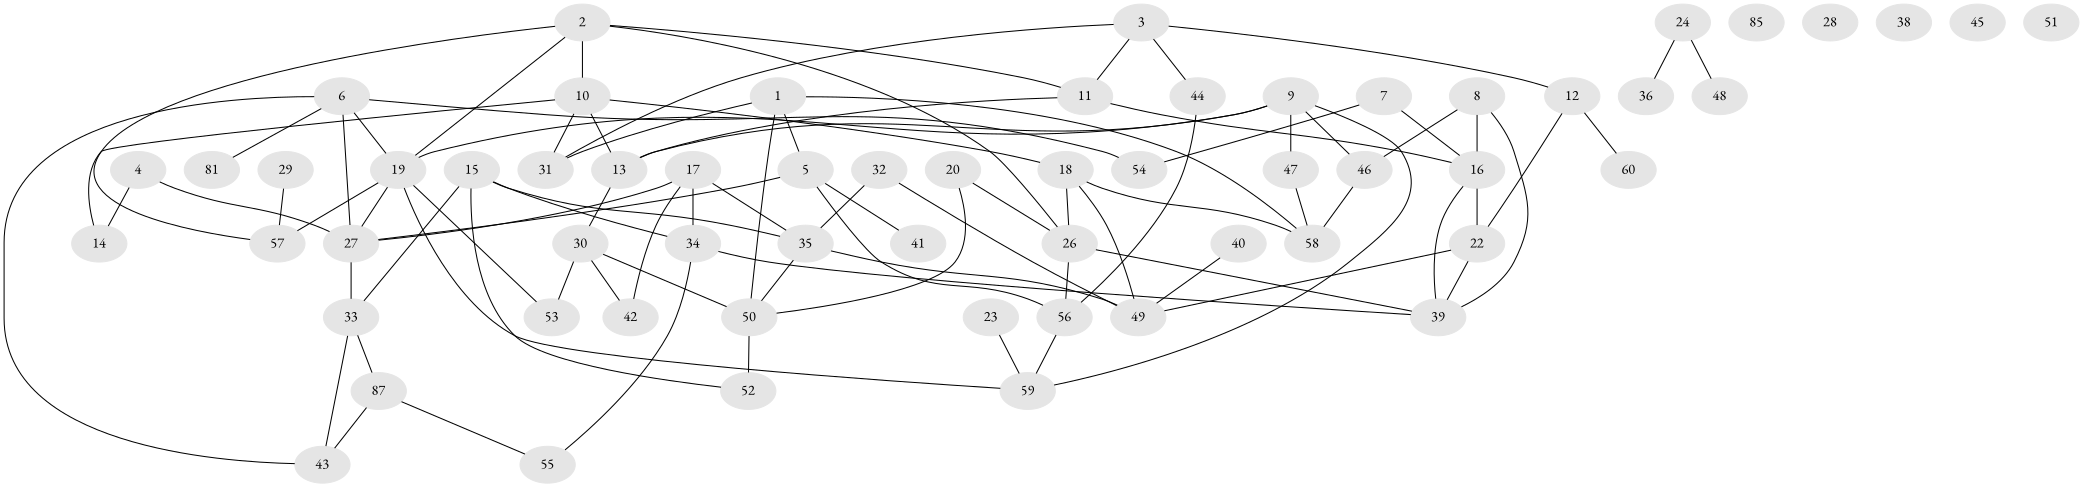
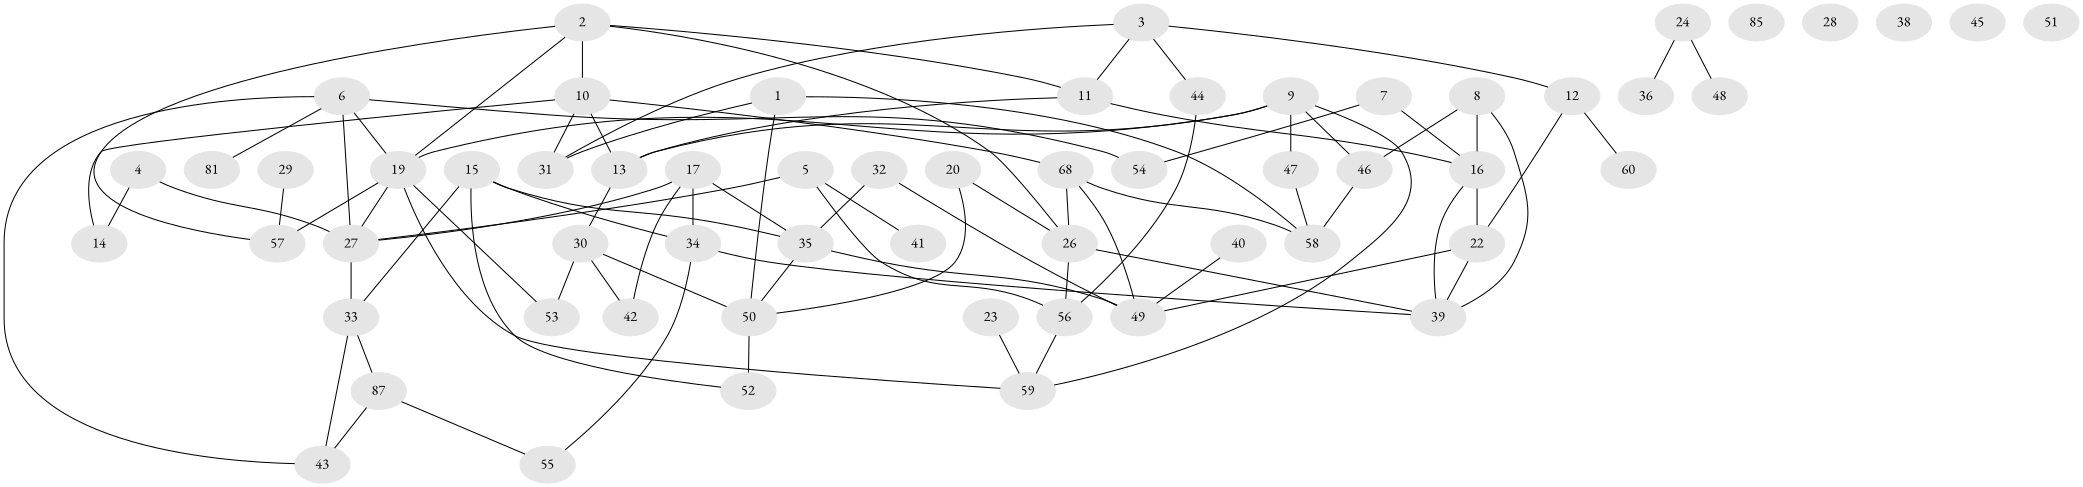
(792, 135) -> none
(1066, 170) -> (1066, 170)
